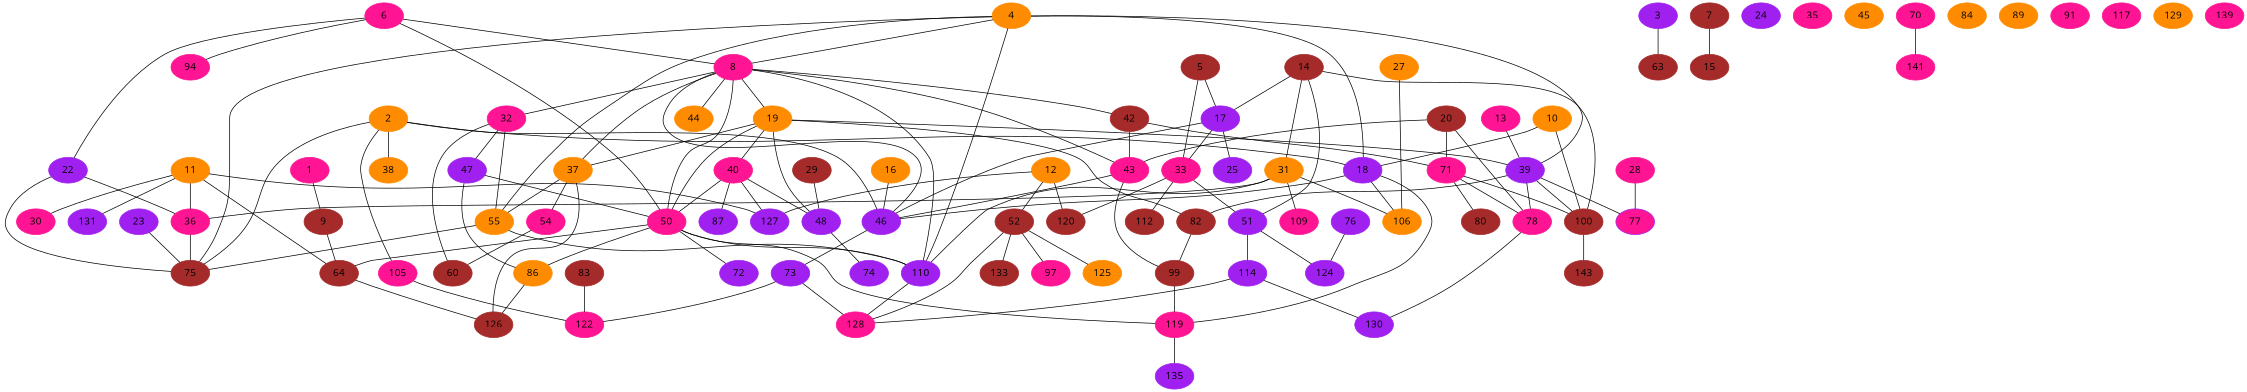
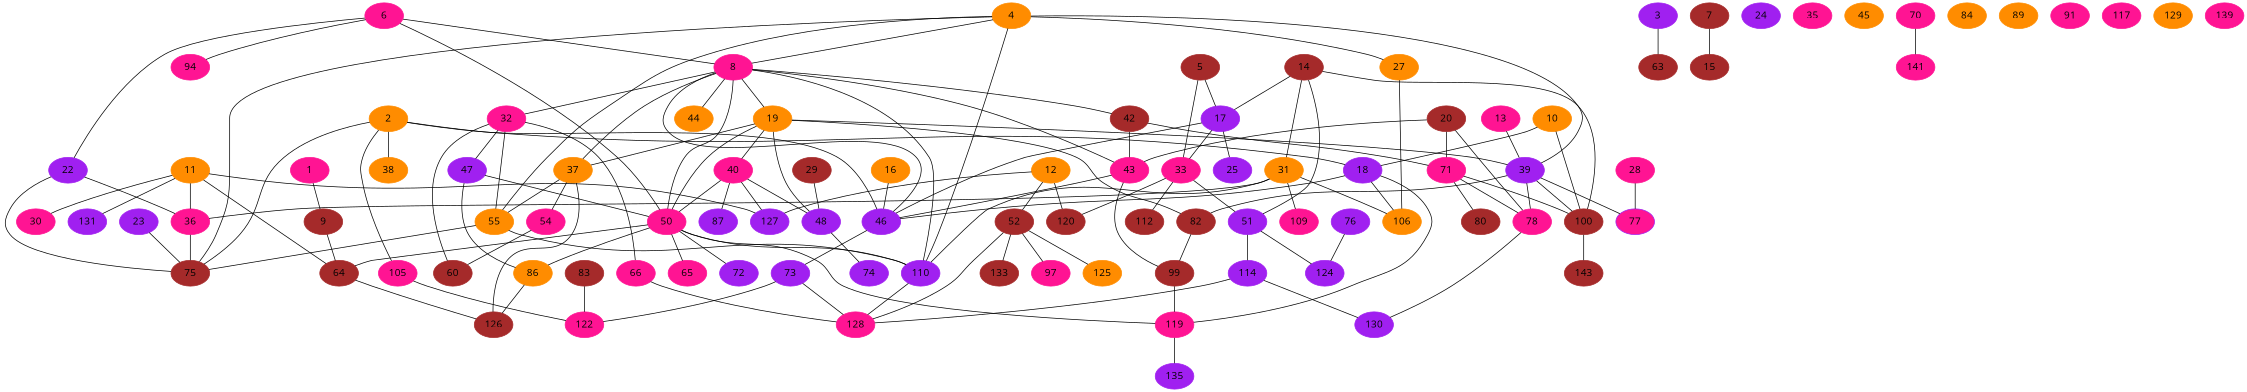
(1238, 26) -> (1208, 29)
none -> (636, 273)
none -> (687, 273)
